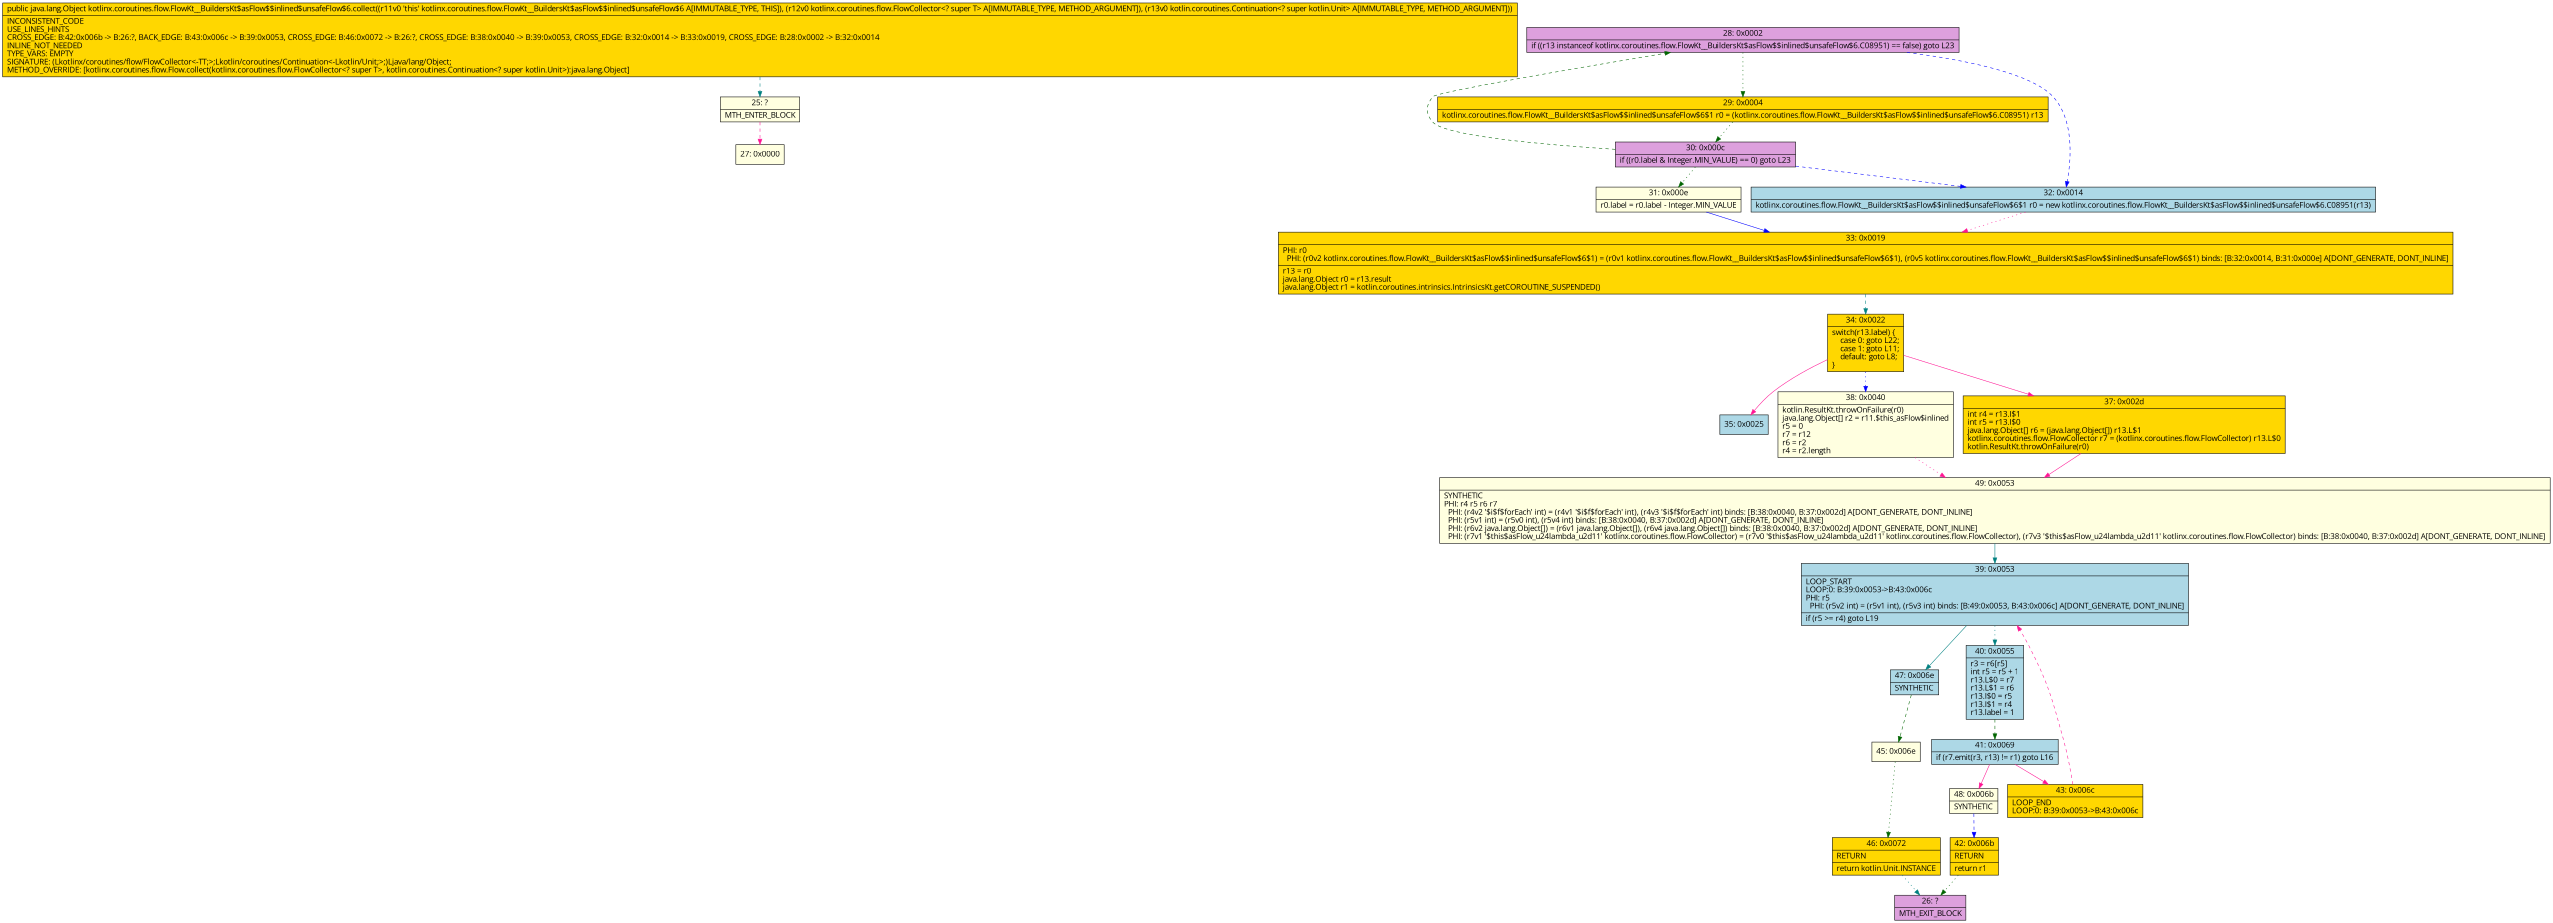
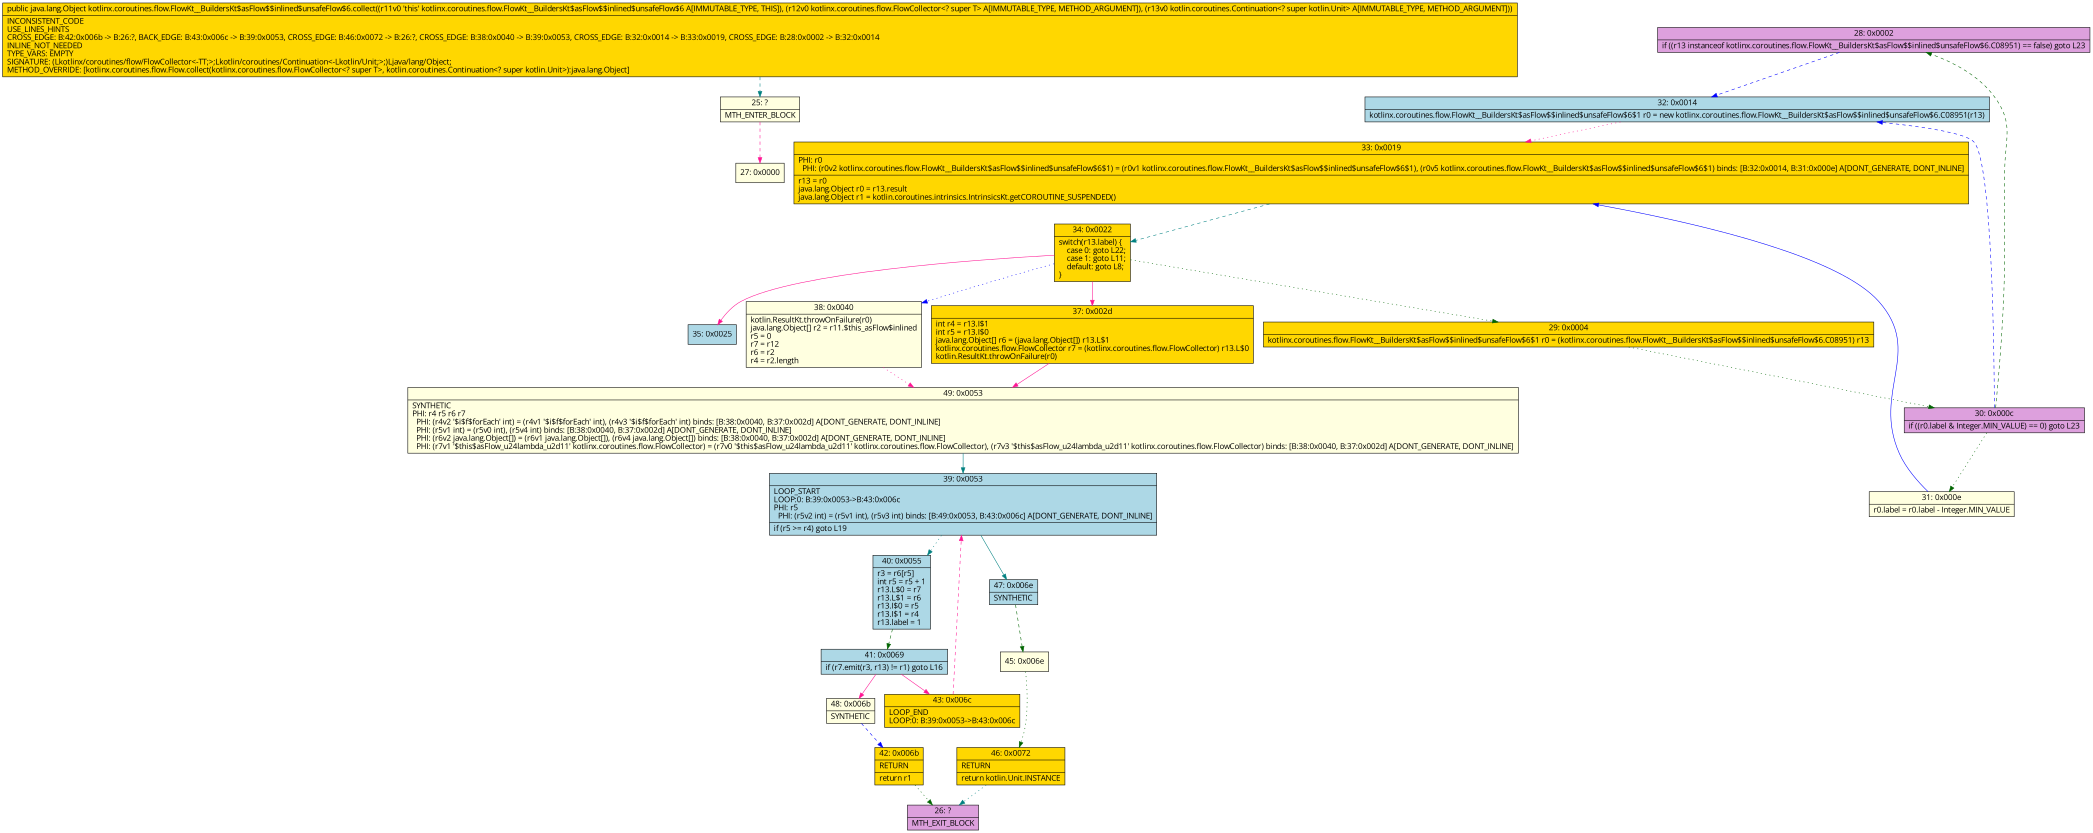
(1743, 72) -> (1312, 290)
